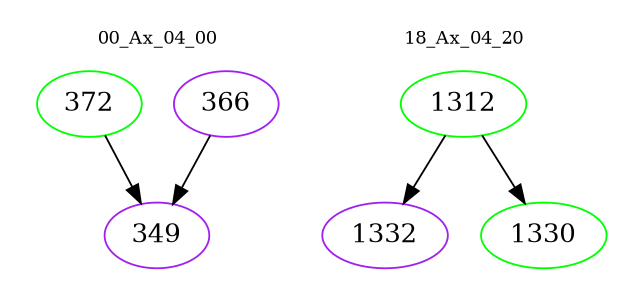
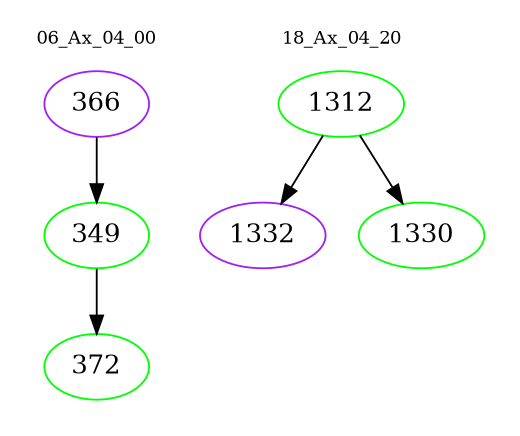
(158, 39) -> (97, 39)
(119, 161) -> (97, 292)
(157, 235) -> (97, 235)
